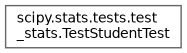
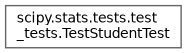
(93, 27) -> (93, 27)
